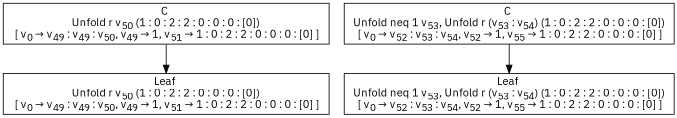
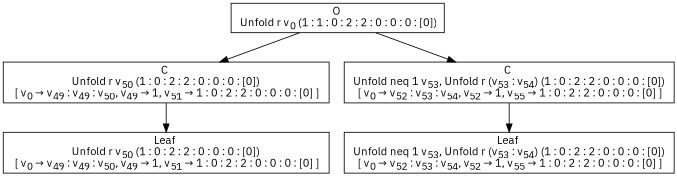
none -> (338, 18)
